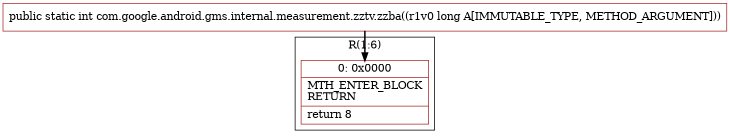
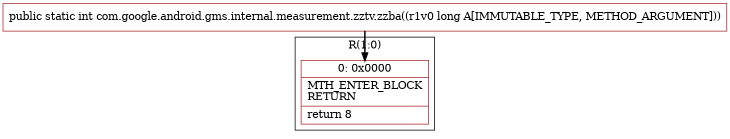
(365, 46) -> (365, 46)
